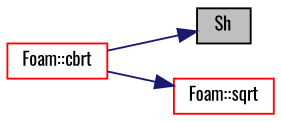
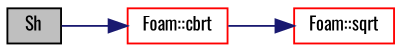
(143, 43) -> (85, 26)
